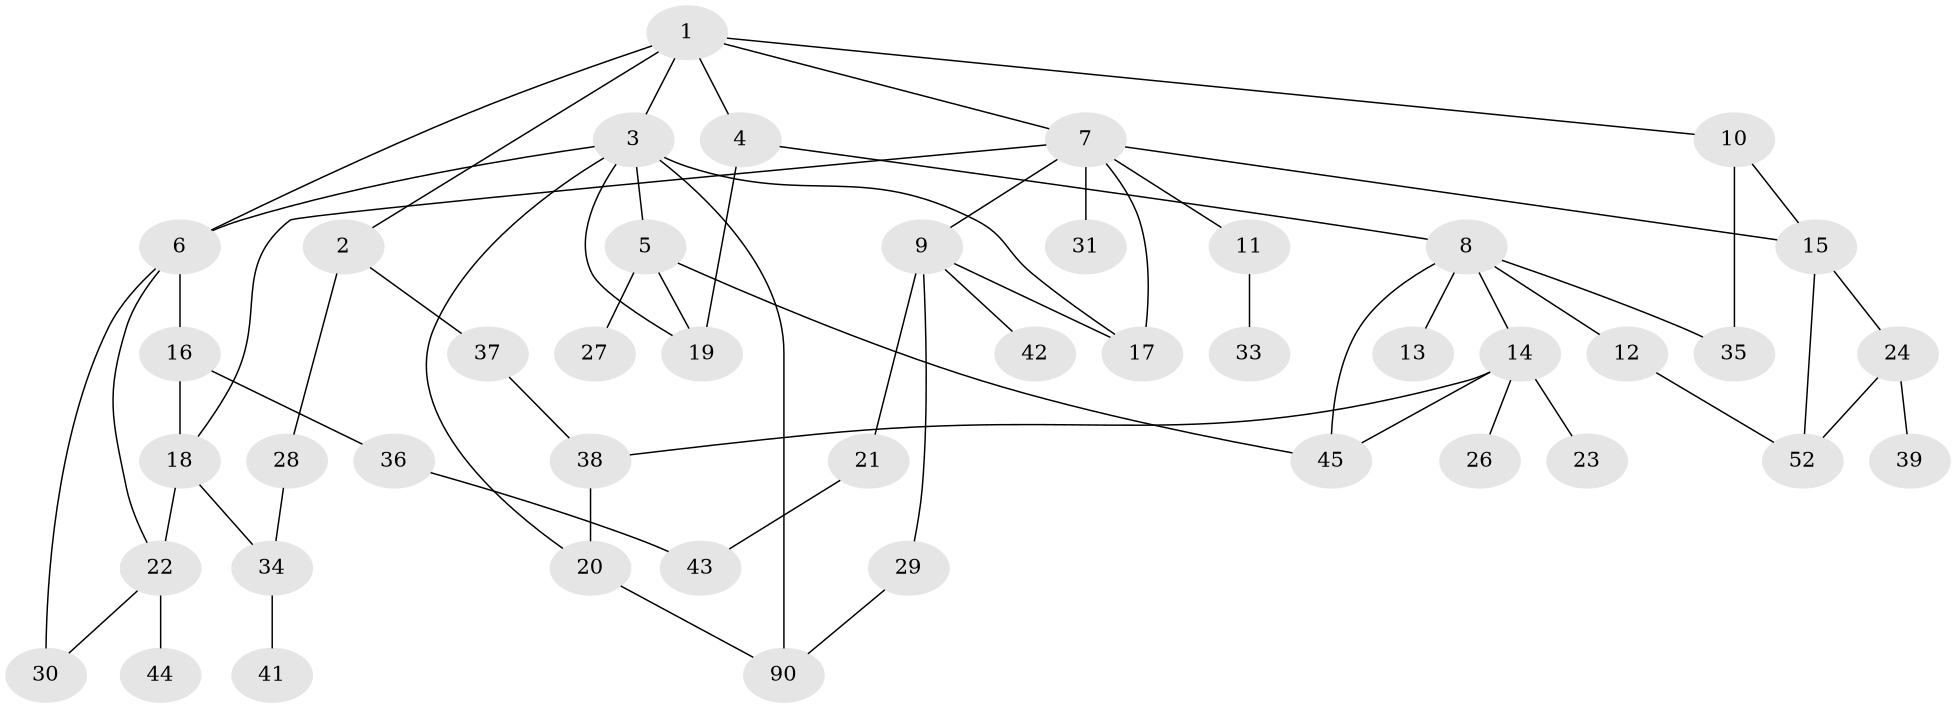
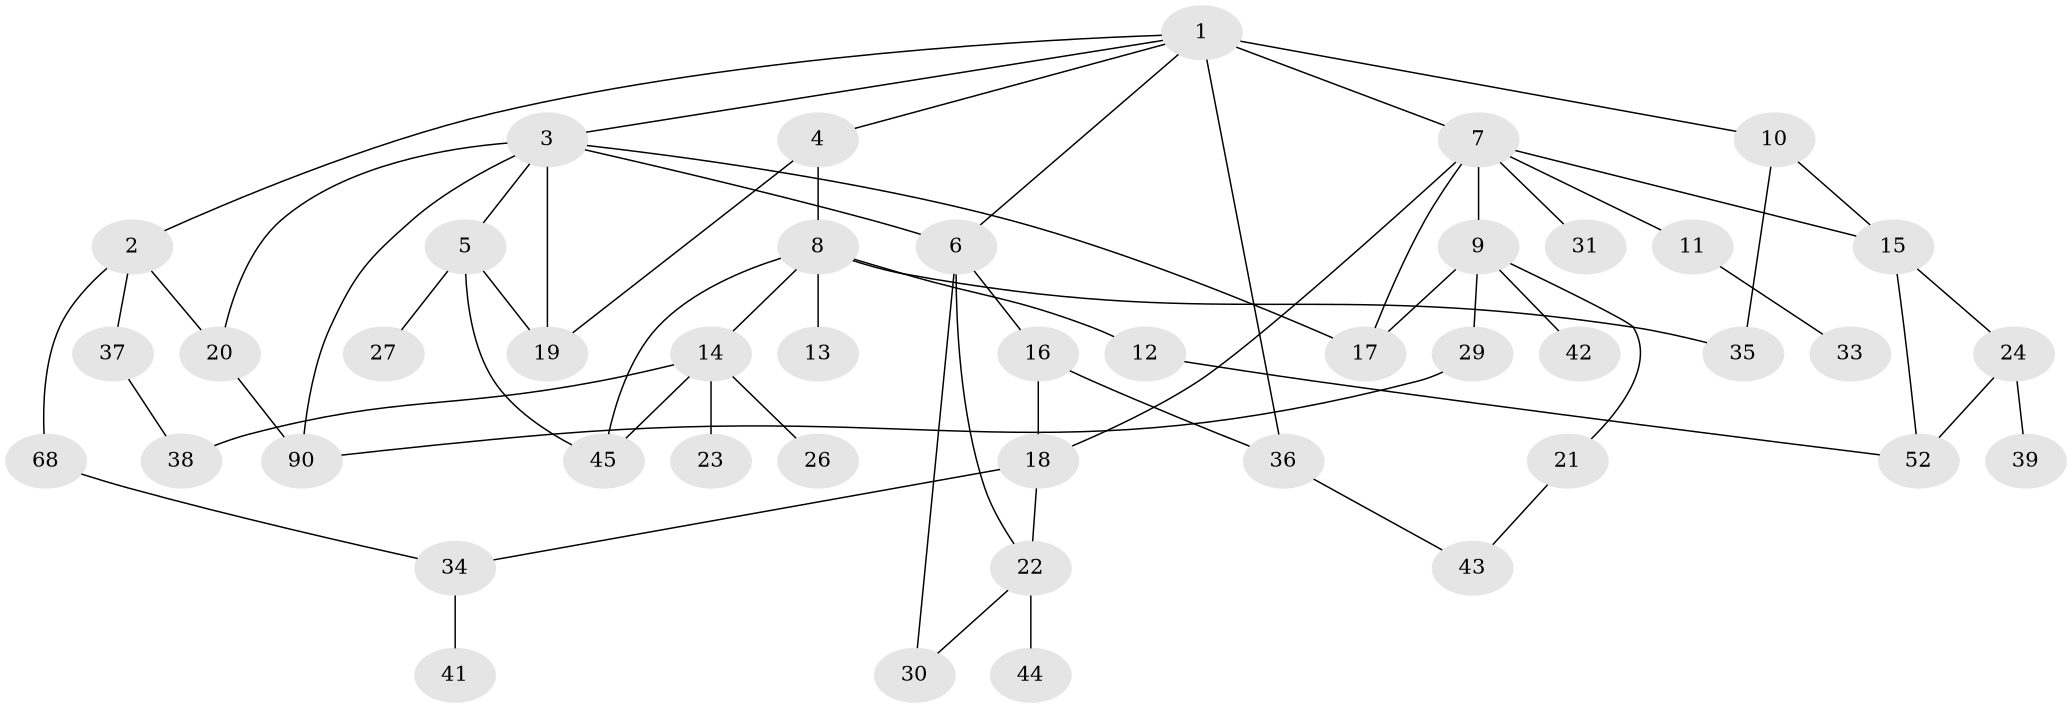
none -> (1243, 247)
(287, 461) -> (46, 461)
(591, 512) -> (176, 300)
